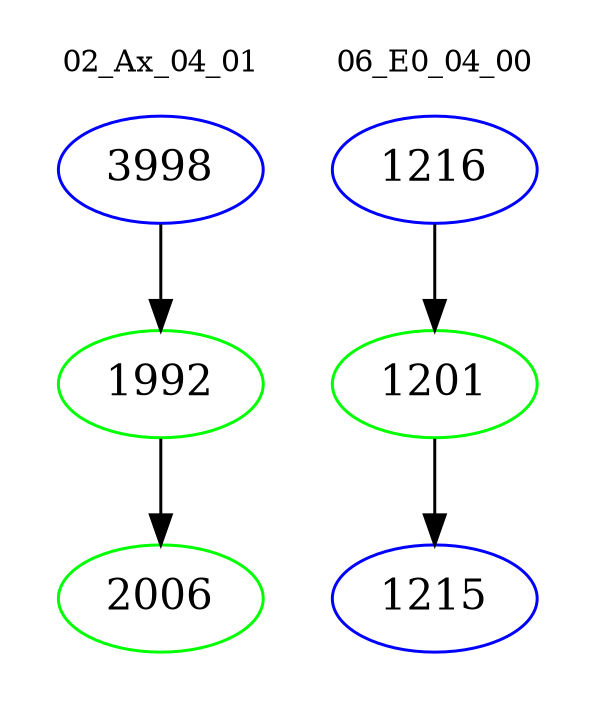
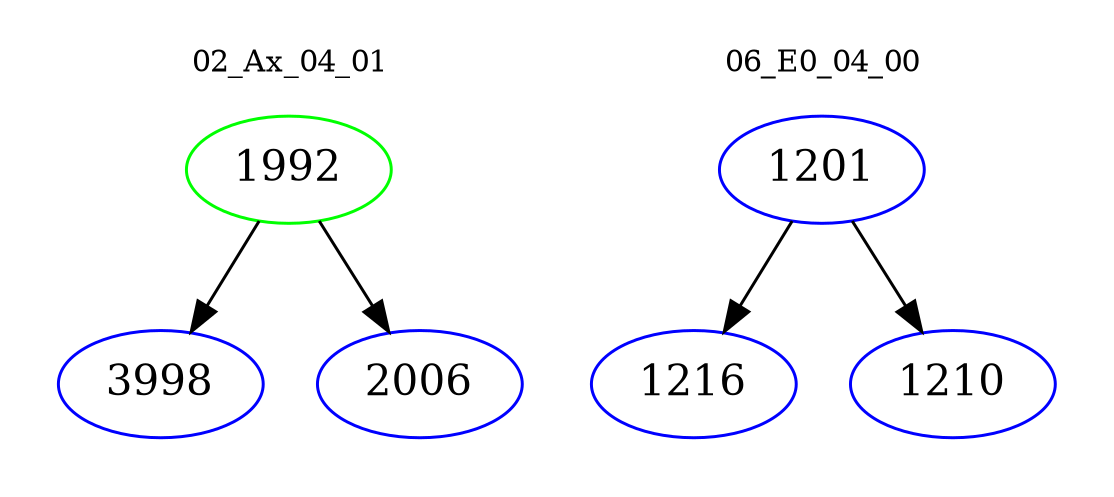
(161, 262) -> (233, 263)
(435, 262) -> (766, 263)
(435, 384) -> (822, 170)
(161, 599) -> (420, 384)
(435, 599) -> (953, 384)
